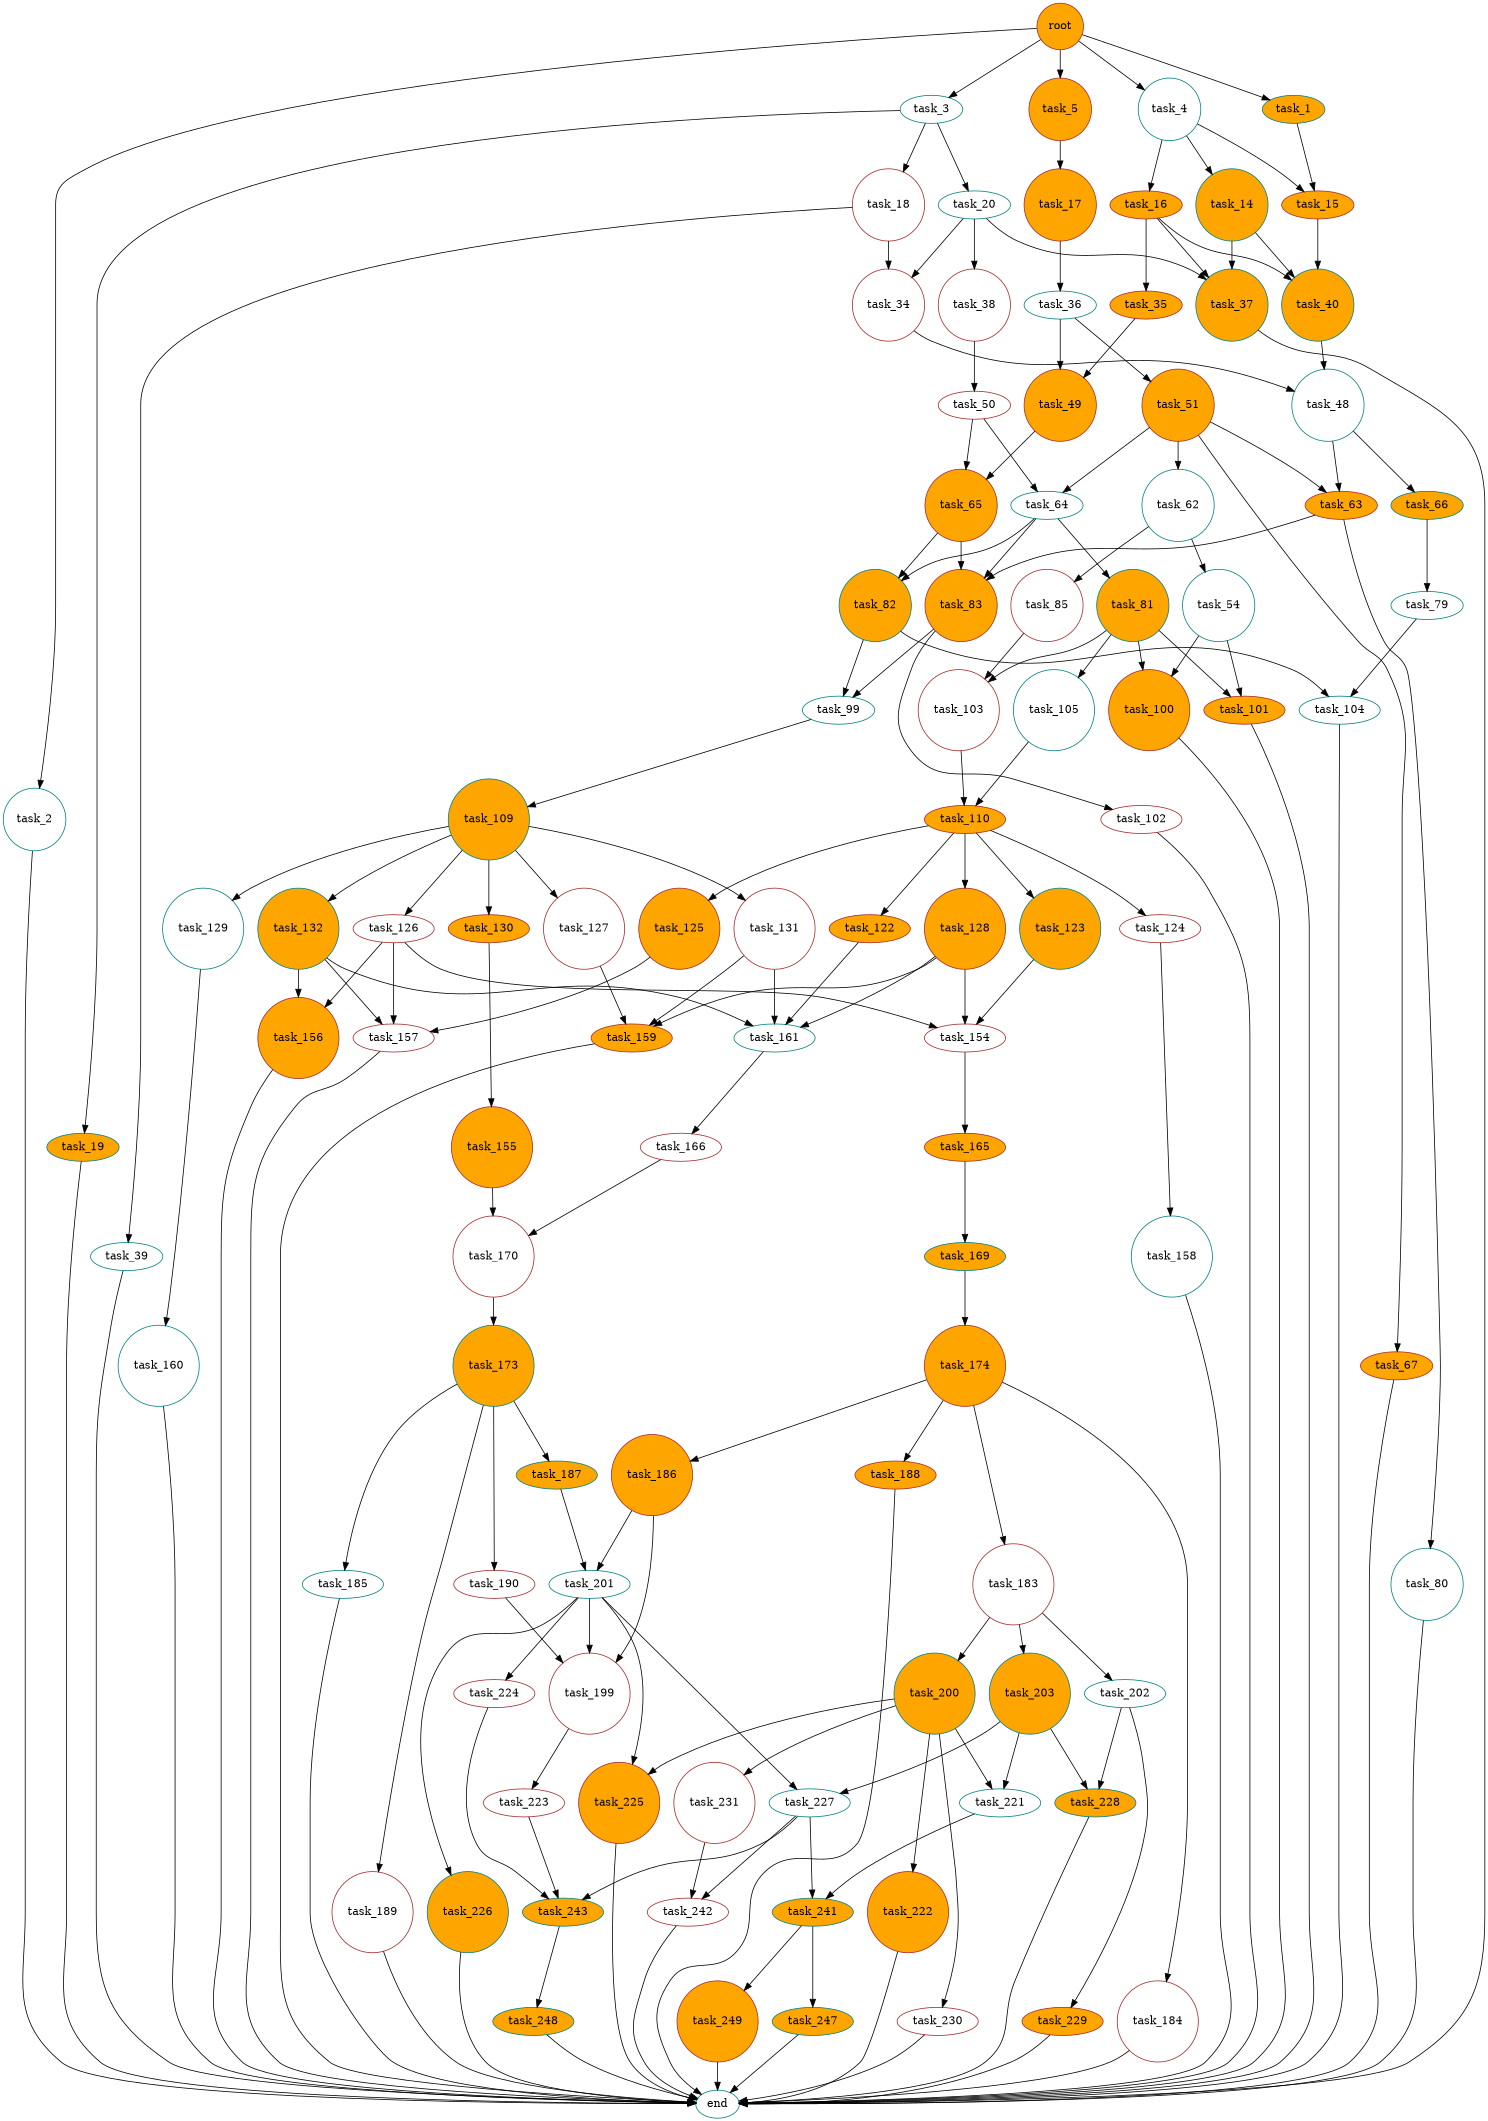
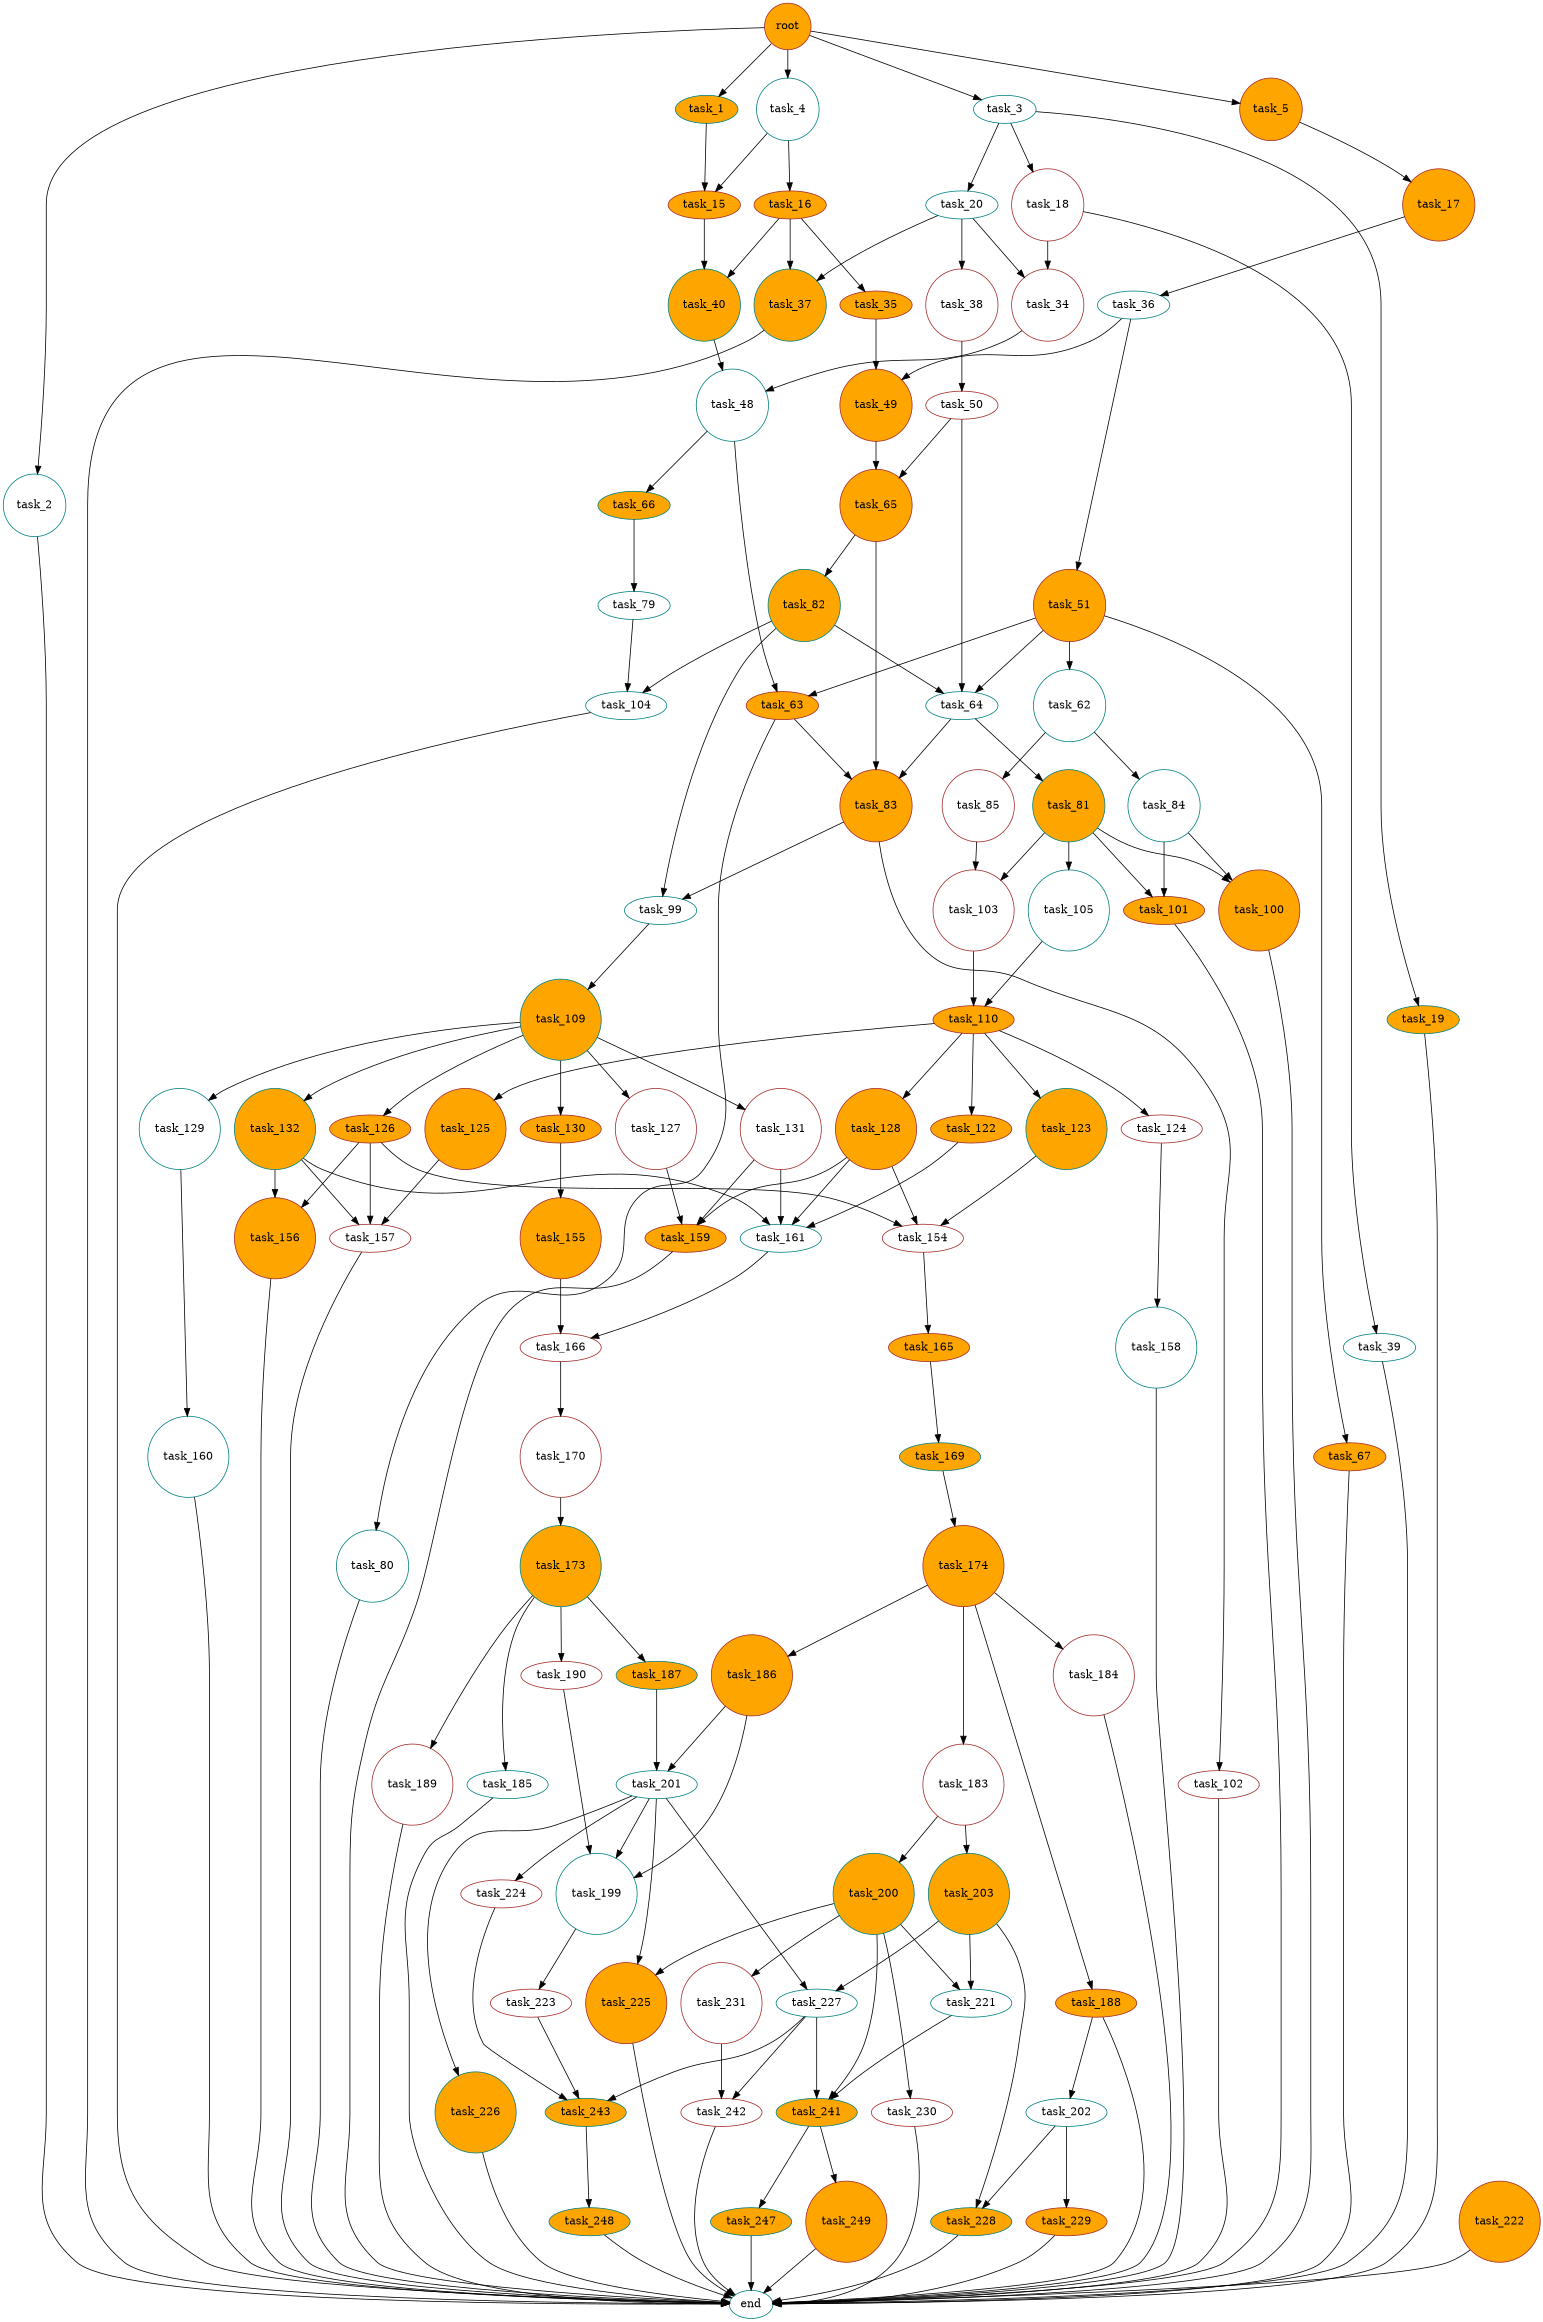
(1232, 205) -> none
(974, 553) -> (886, 657)
(1219, 605) -> (1164, 806)
(394, 929) -> (370, 1129)
(493, 1198) -> (561, 1302)
(1074, 1644) -> (1082, 2054)
(590, 1694) -> (597, 1894)
(922, 1799) -> (871, 2018)
